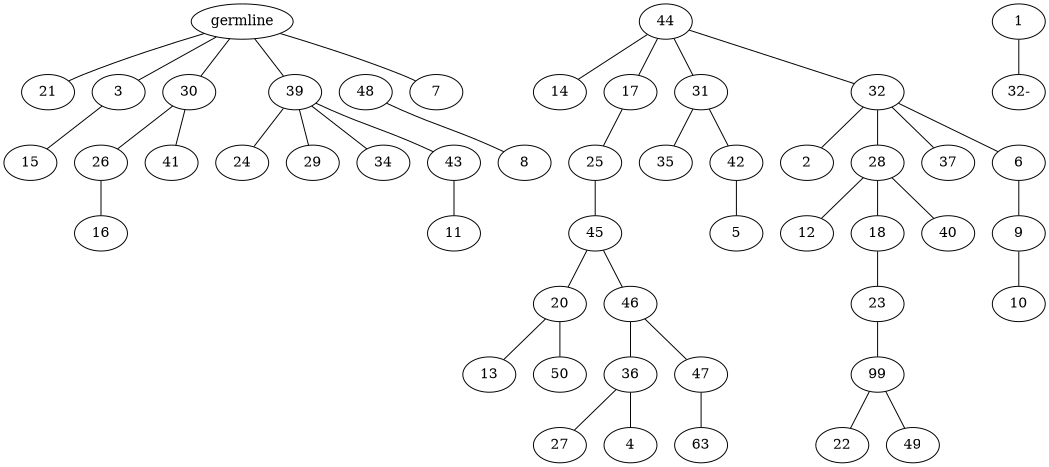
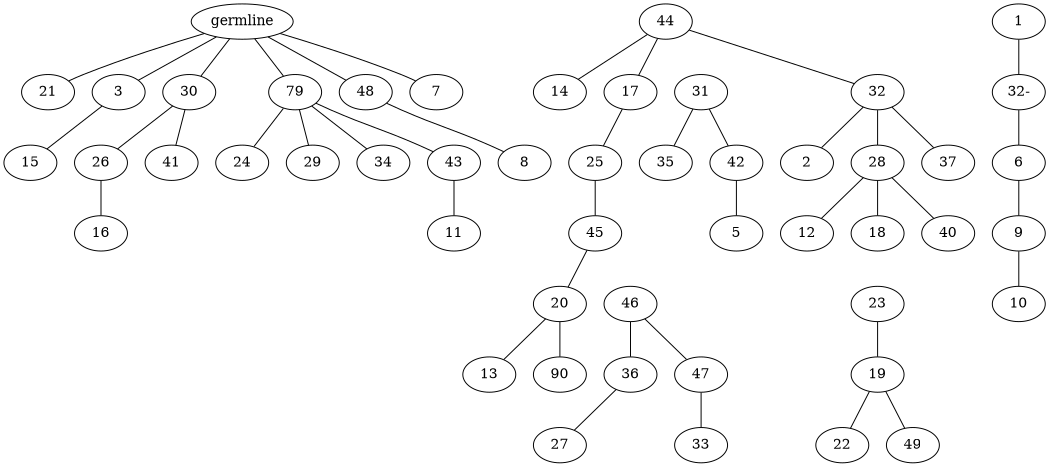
(683, 57) -> none
none -> (307, 59)
(295, 92) -> (295, 92)
(948, 127) -> (1019, 128)
(613, 269) -> none
(878, 269) -> none
(560, 375) -> (560, 375)
(878, 375) -> (878, 375)
(630, 445) -> none
(701, 445) -> (701, 445)
